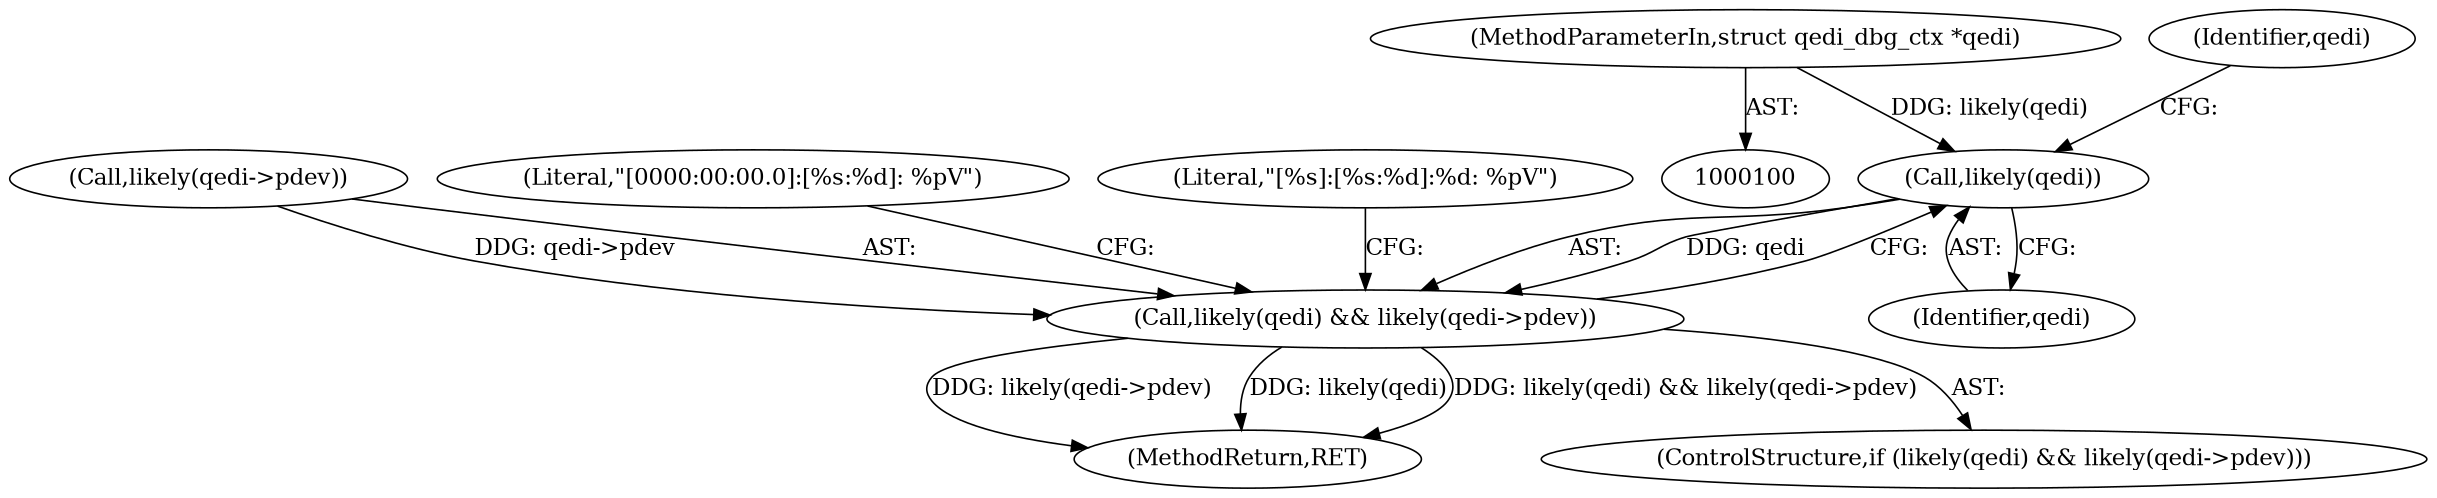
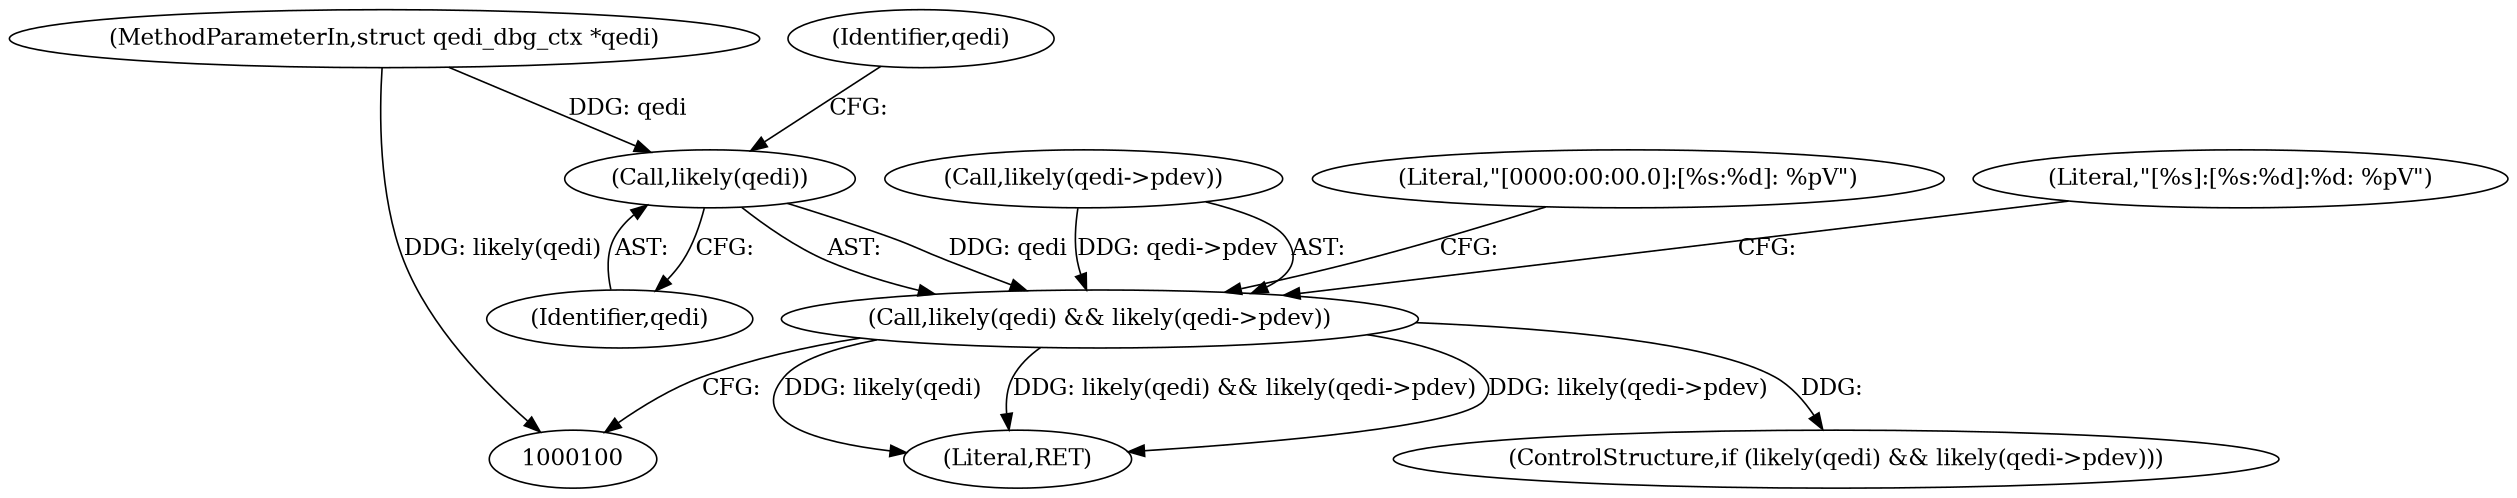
(1776, 109) -> (503, 249)
(1990, 109) -> (628, 109)
(1768, 270) -> (734, 366)
(1982, 389) -> (1835, 389)
(1248, 459) -> (1018, 459)
